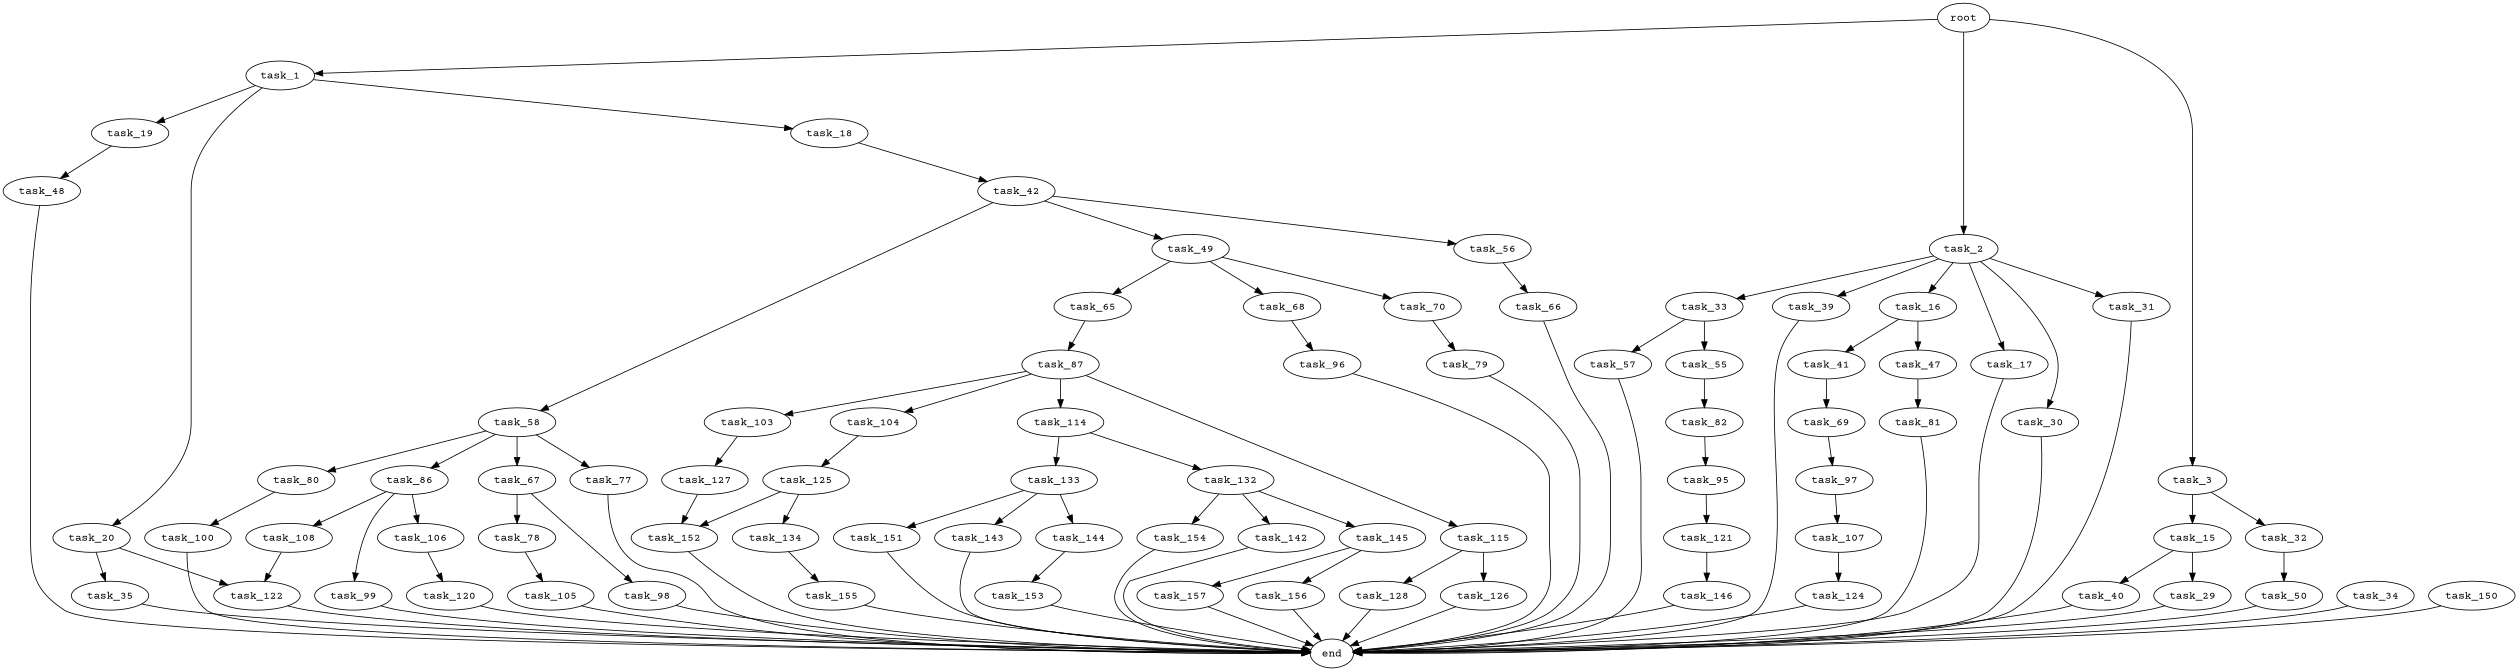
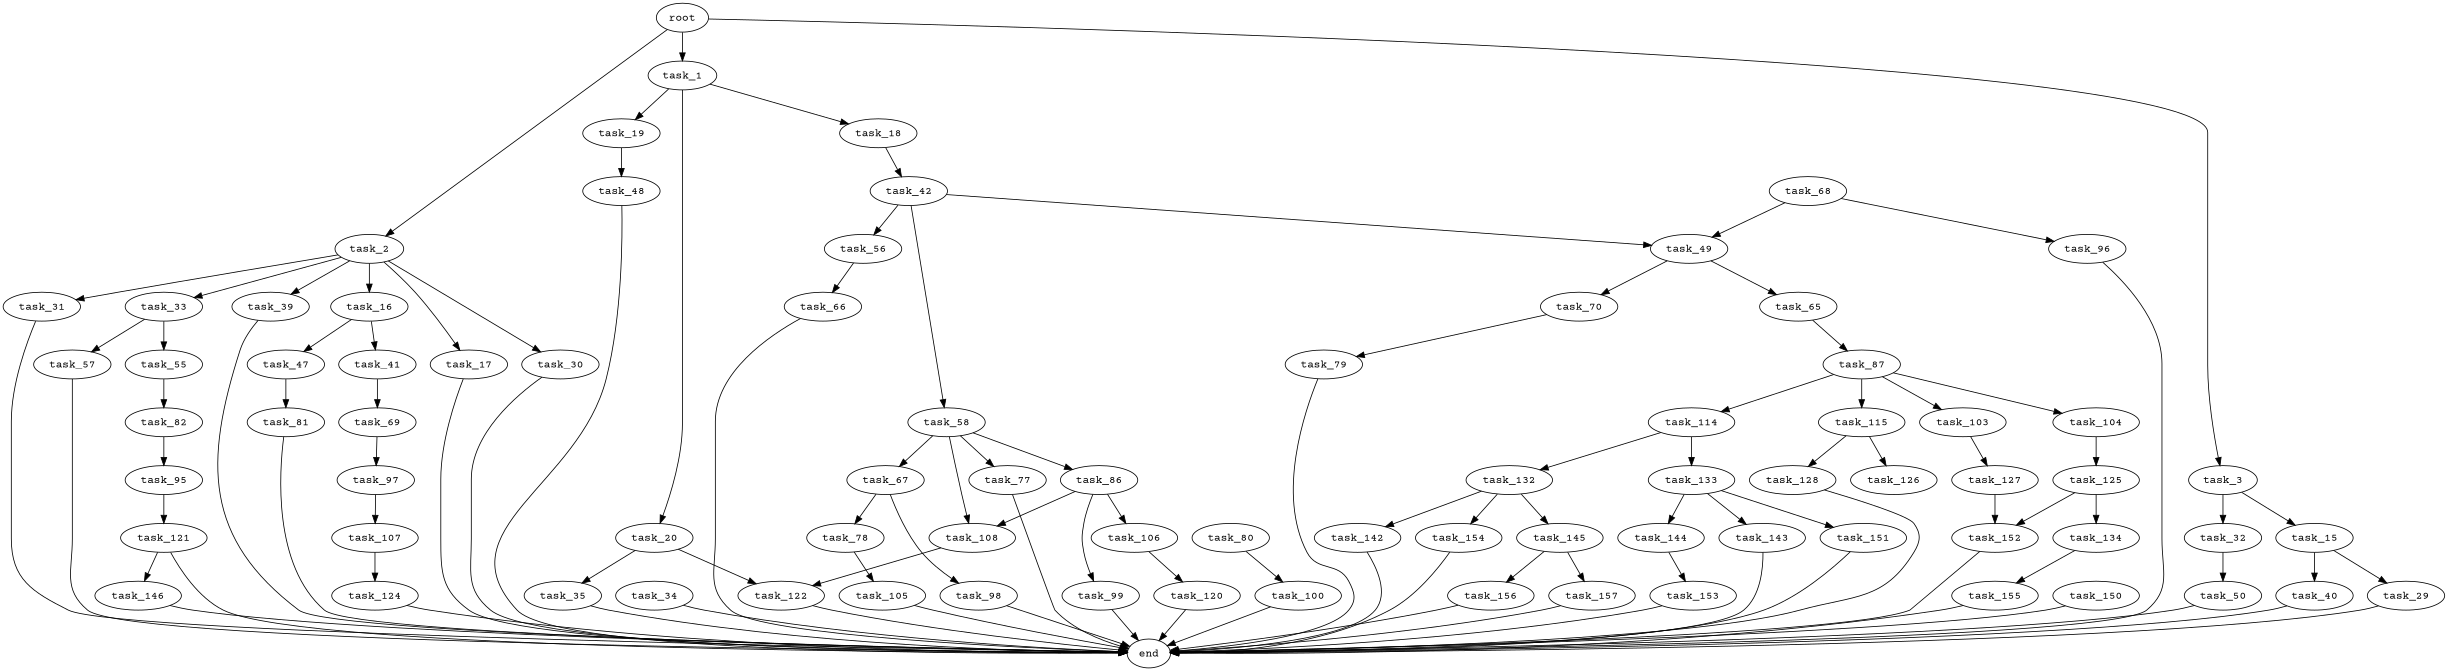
(1233, 276) -> (1752, 218)
(411, 450) -> (958, 476)
(1407, 625) -> (630, 646)
